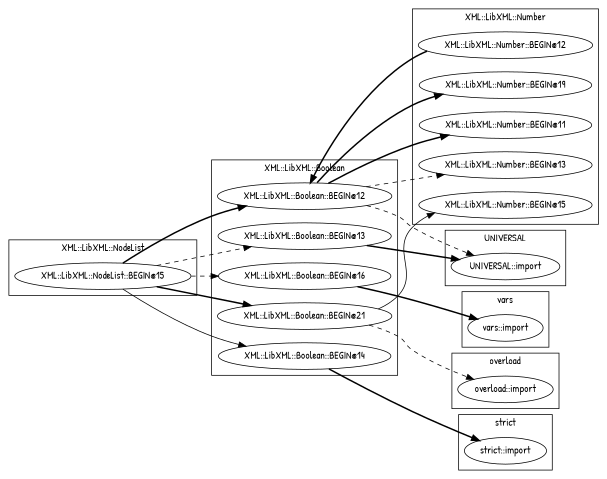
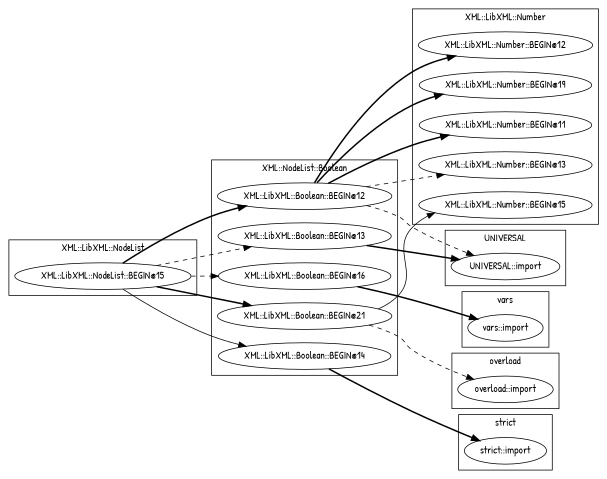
(361, 105) -> (370, 108)
(305, 168) -> (305, 168)
